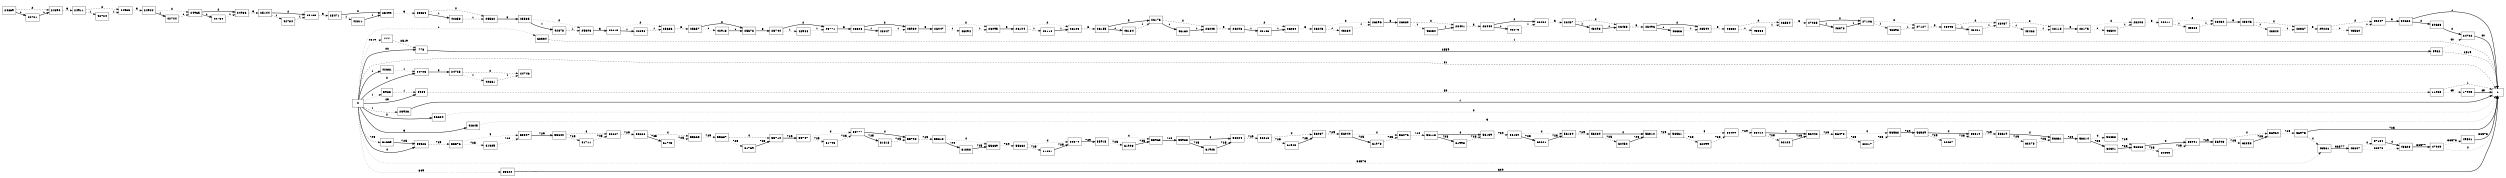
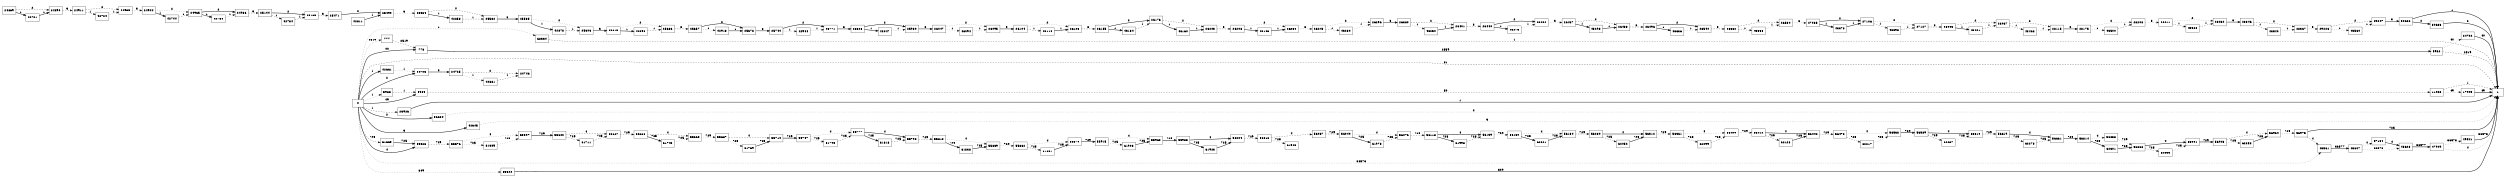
(345, 18) -> none
(2451, 32) -> (2490, 36)
(1305, 142) -> none
